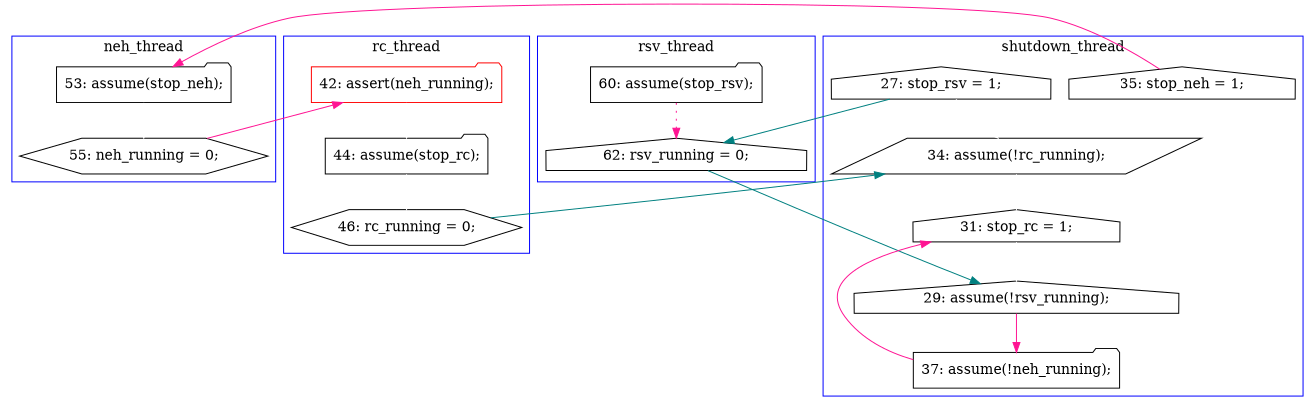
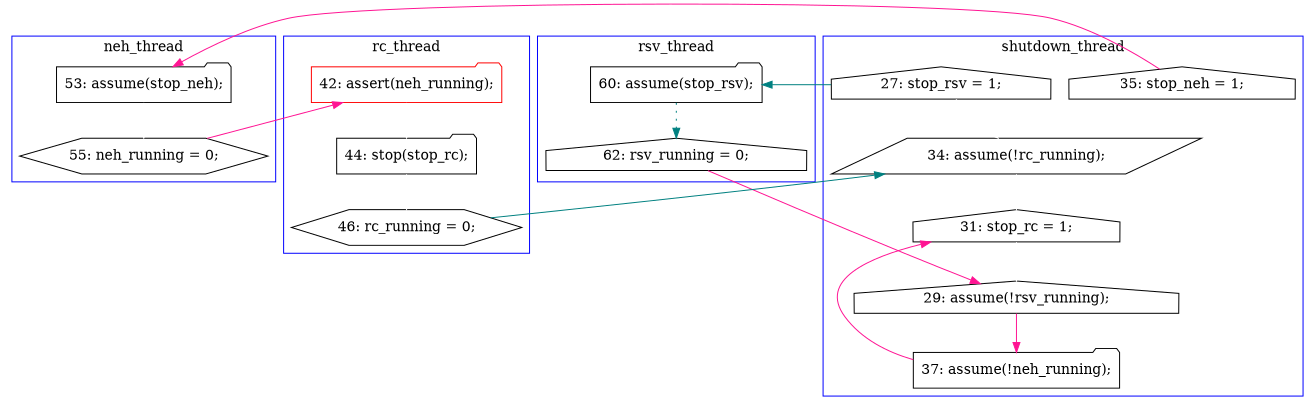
(676, 116) -> (676, 116)
(808, 121) -> (802, 85)
(407, 156) -> (407, 156)
(839, 226) -> (839, 226)
